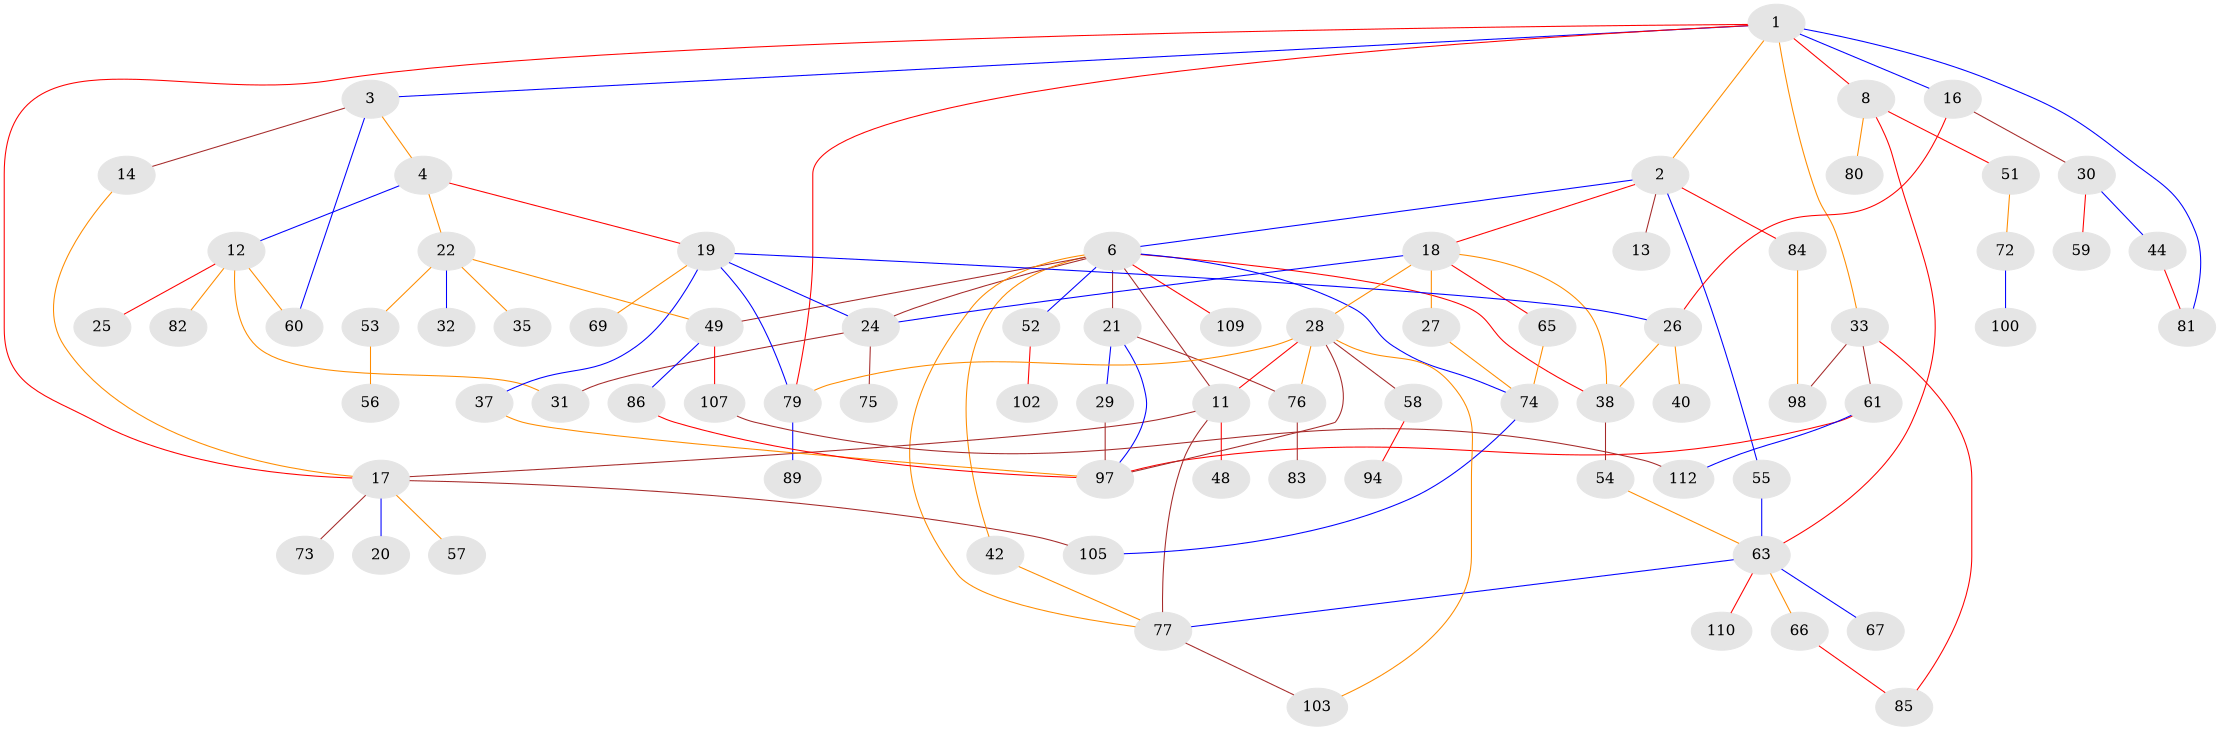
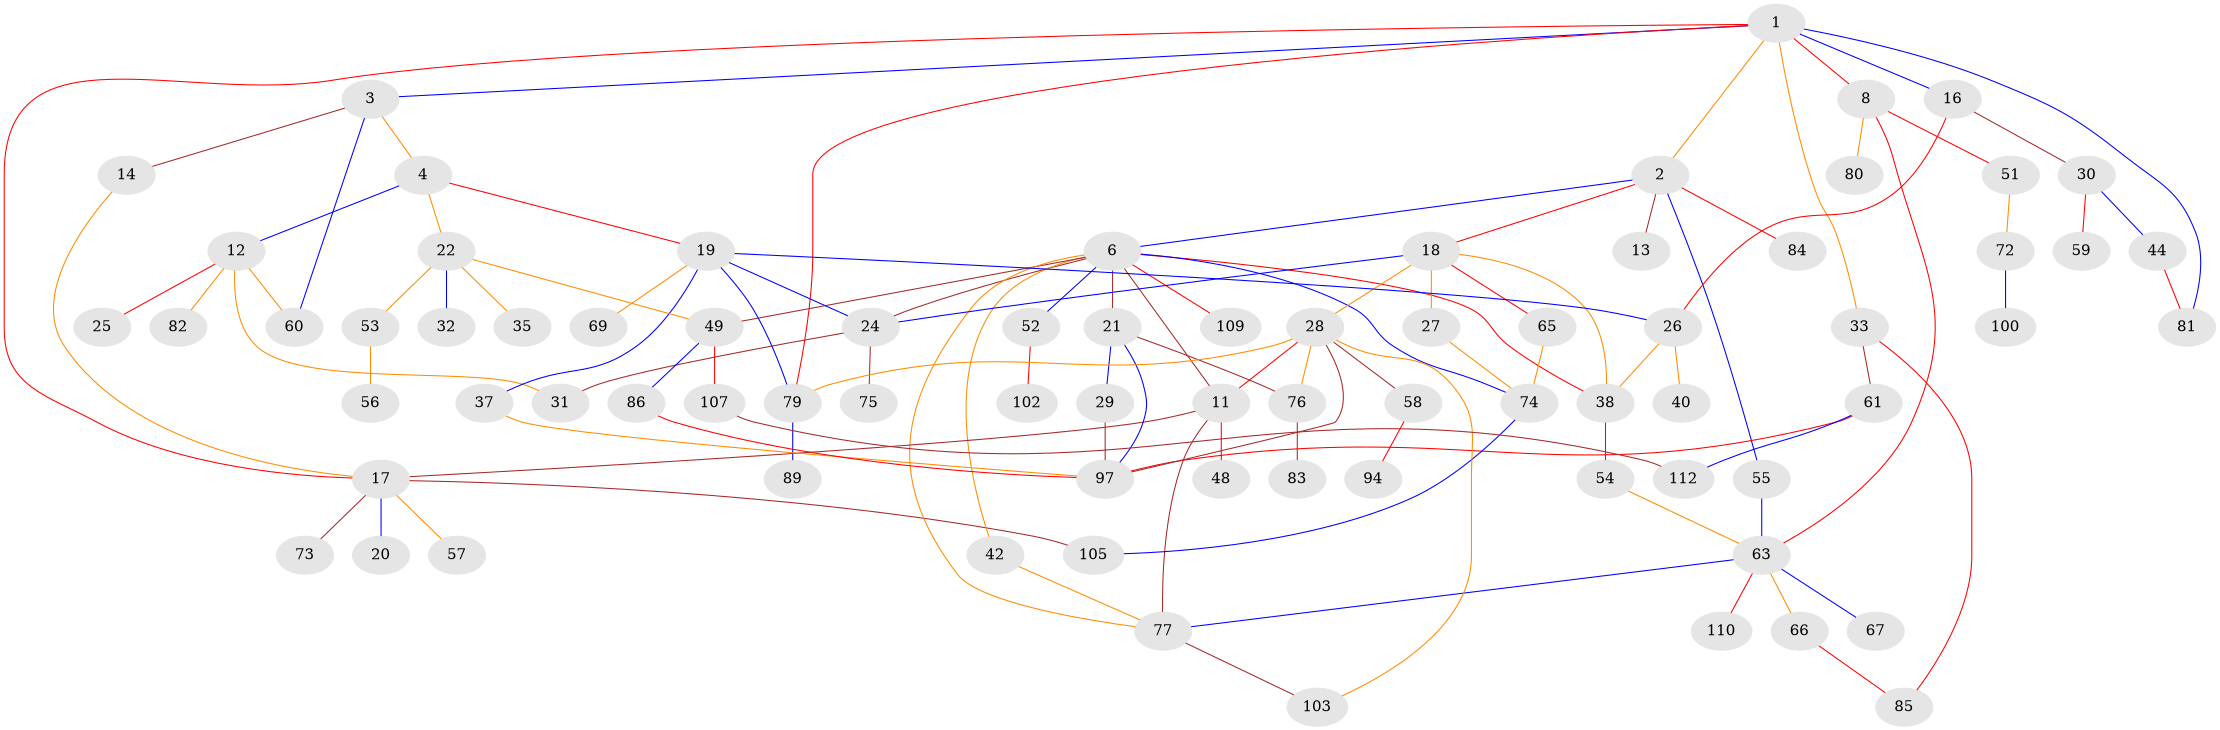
(1798, 403) -> none
